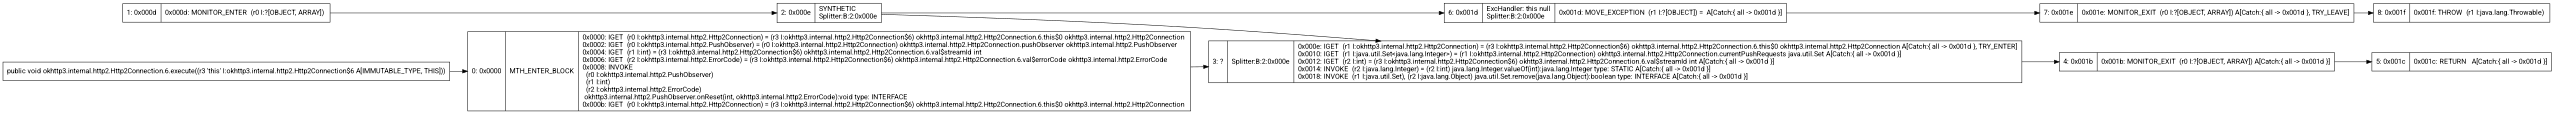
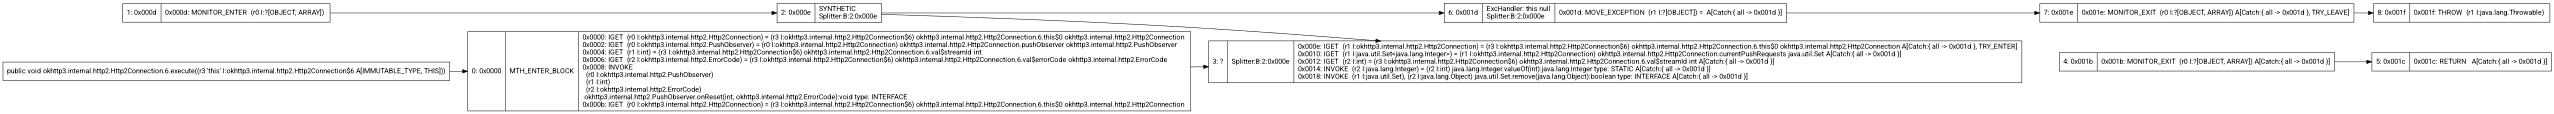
(2038, 62) -> none
